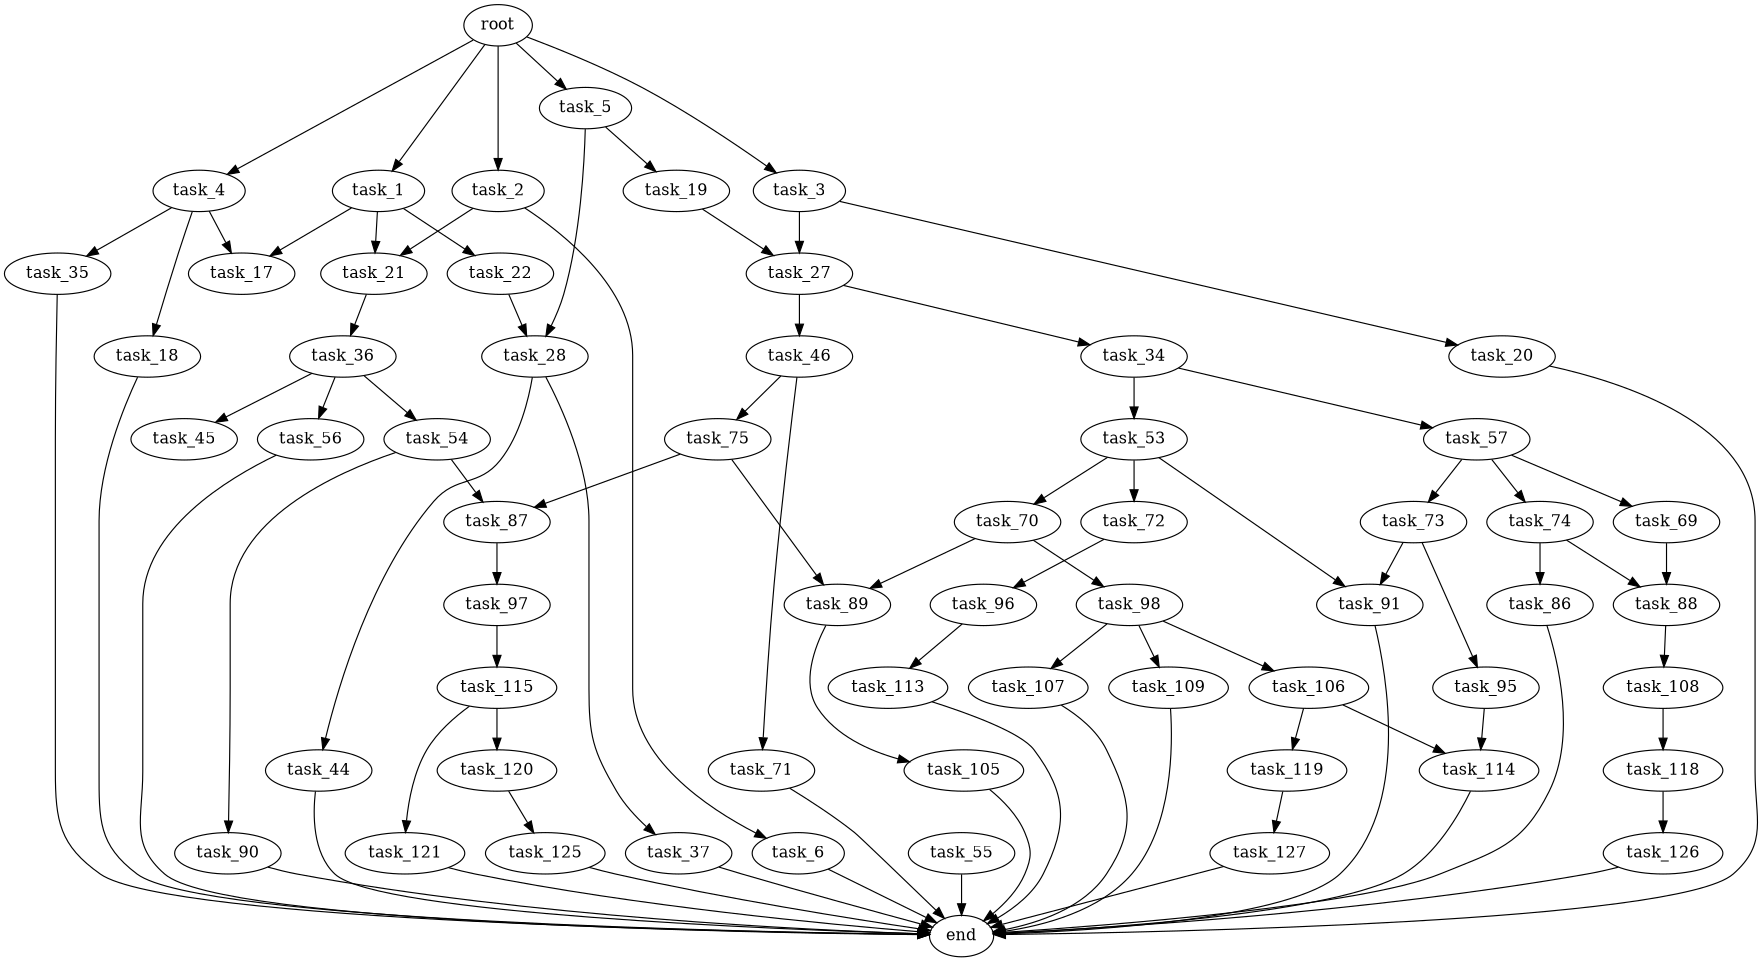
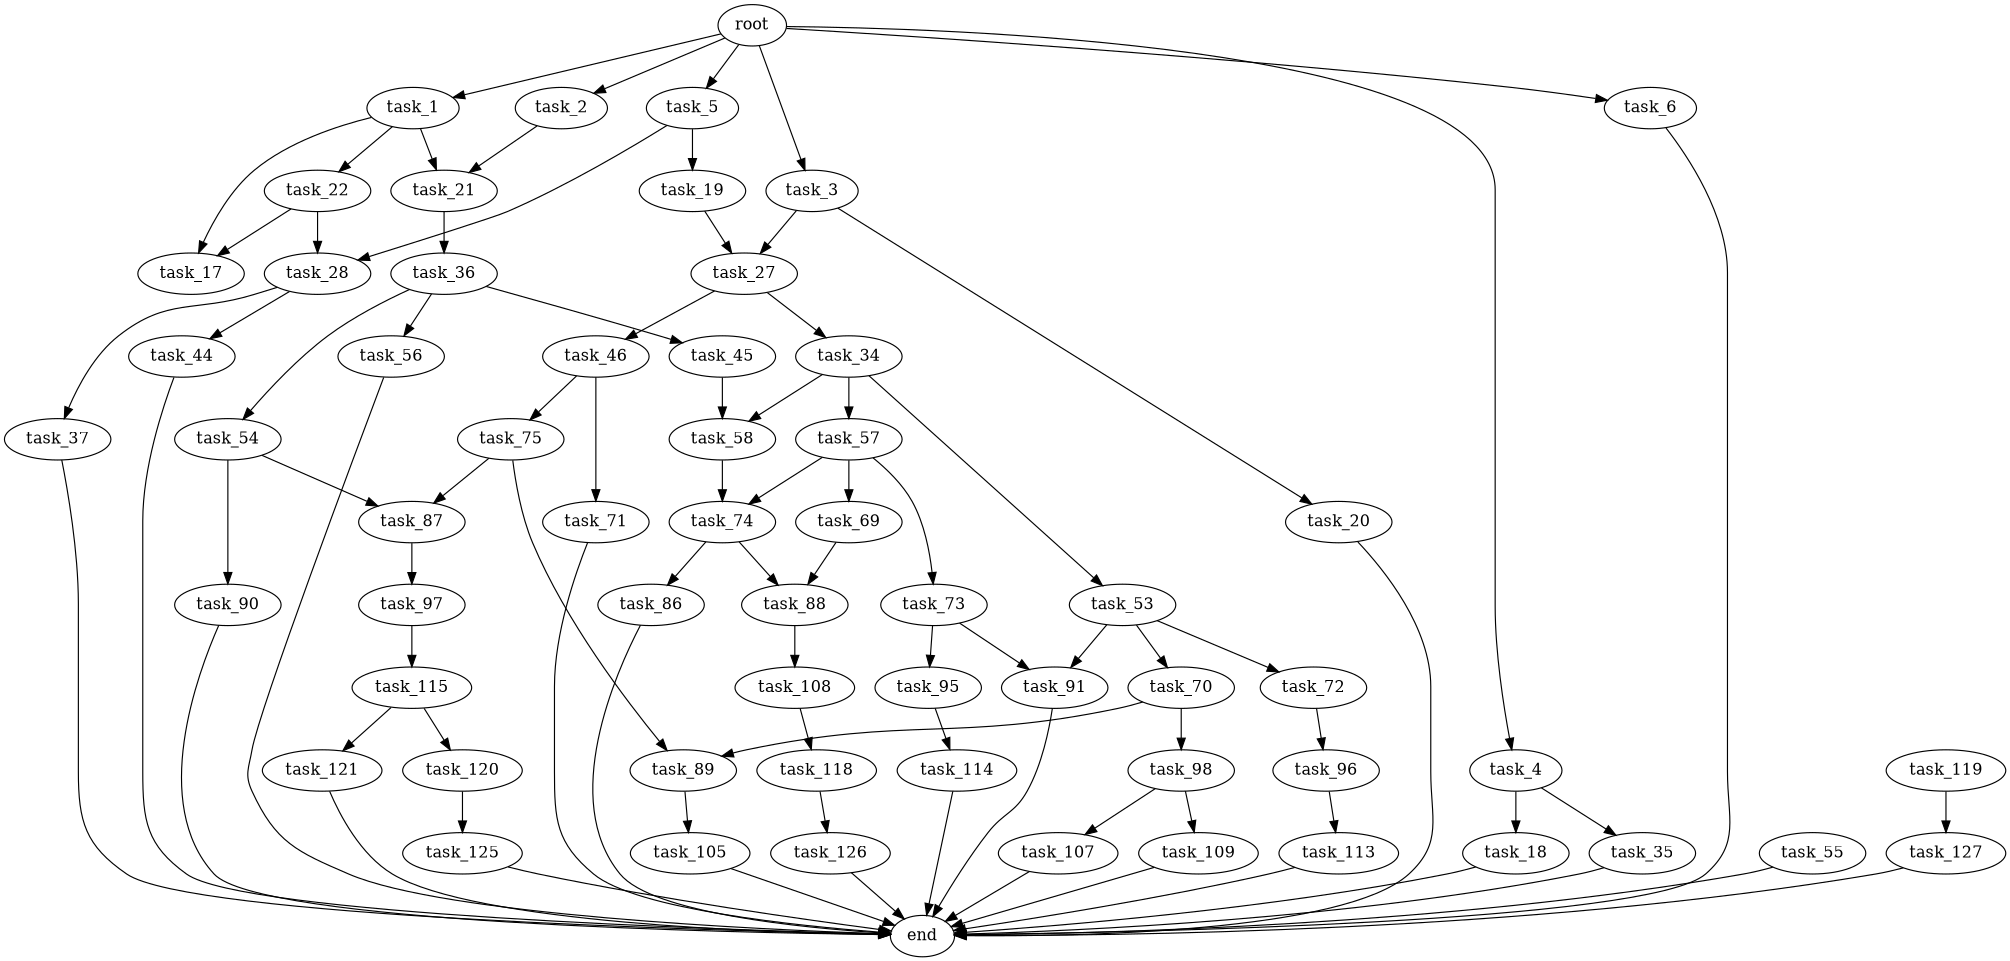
(218, 227) -> (259, 229)
none -> (722, 439)
(633, 527) -> (1090, 49)
(1309, 688) -> none
